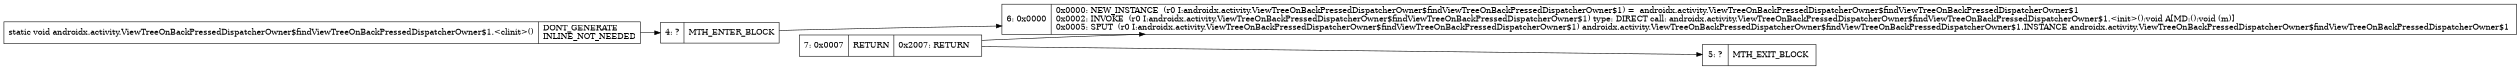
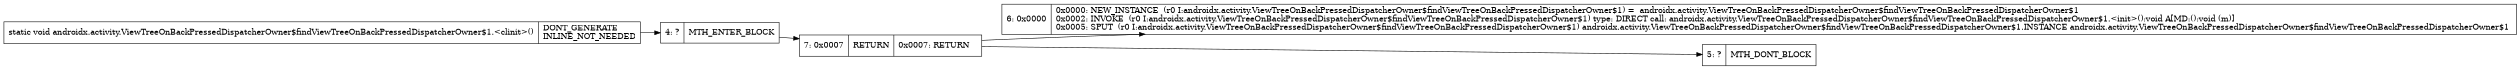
(888, 28) -> (786, 38)
(938, 45) -> (938, 45)
(1771, 55) -> (1771, 55)
